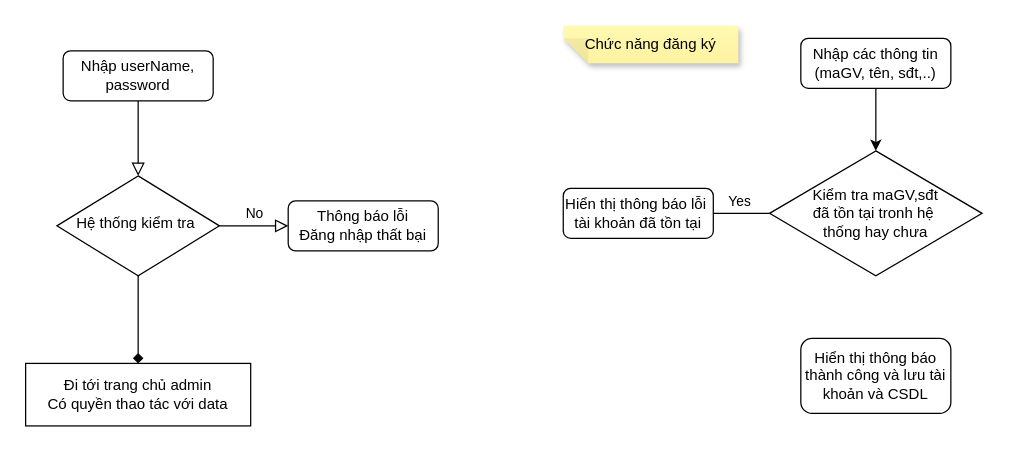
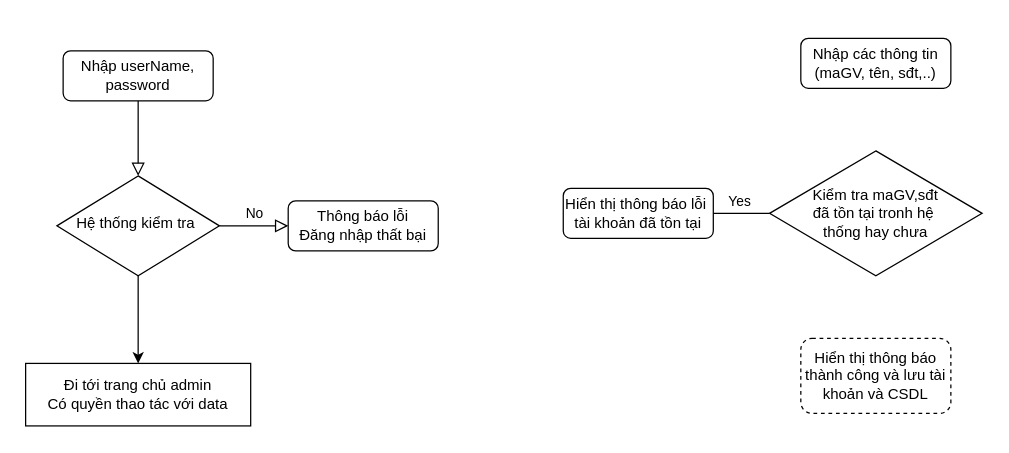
(651, 44) -> none
(876, 115) -> none
(138, 352) -> (138, 353)
(876, 376) -> (876, 376)
